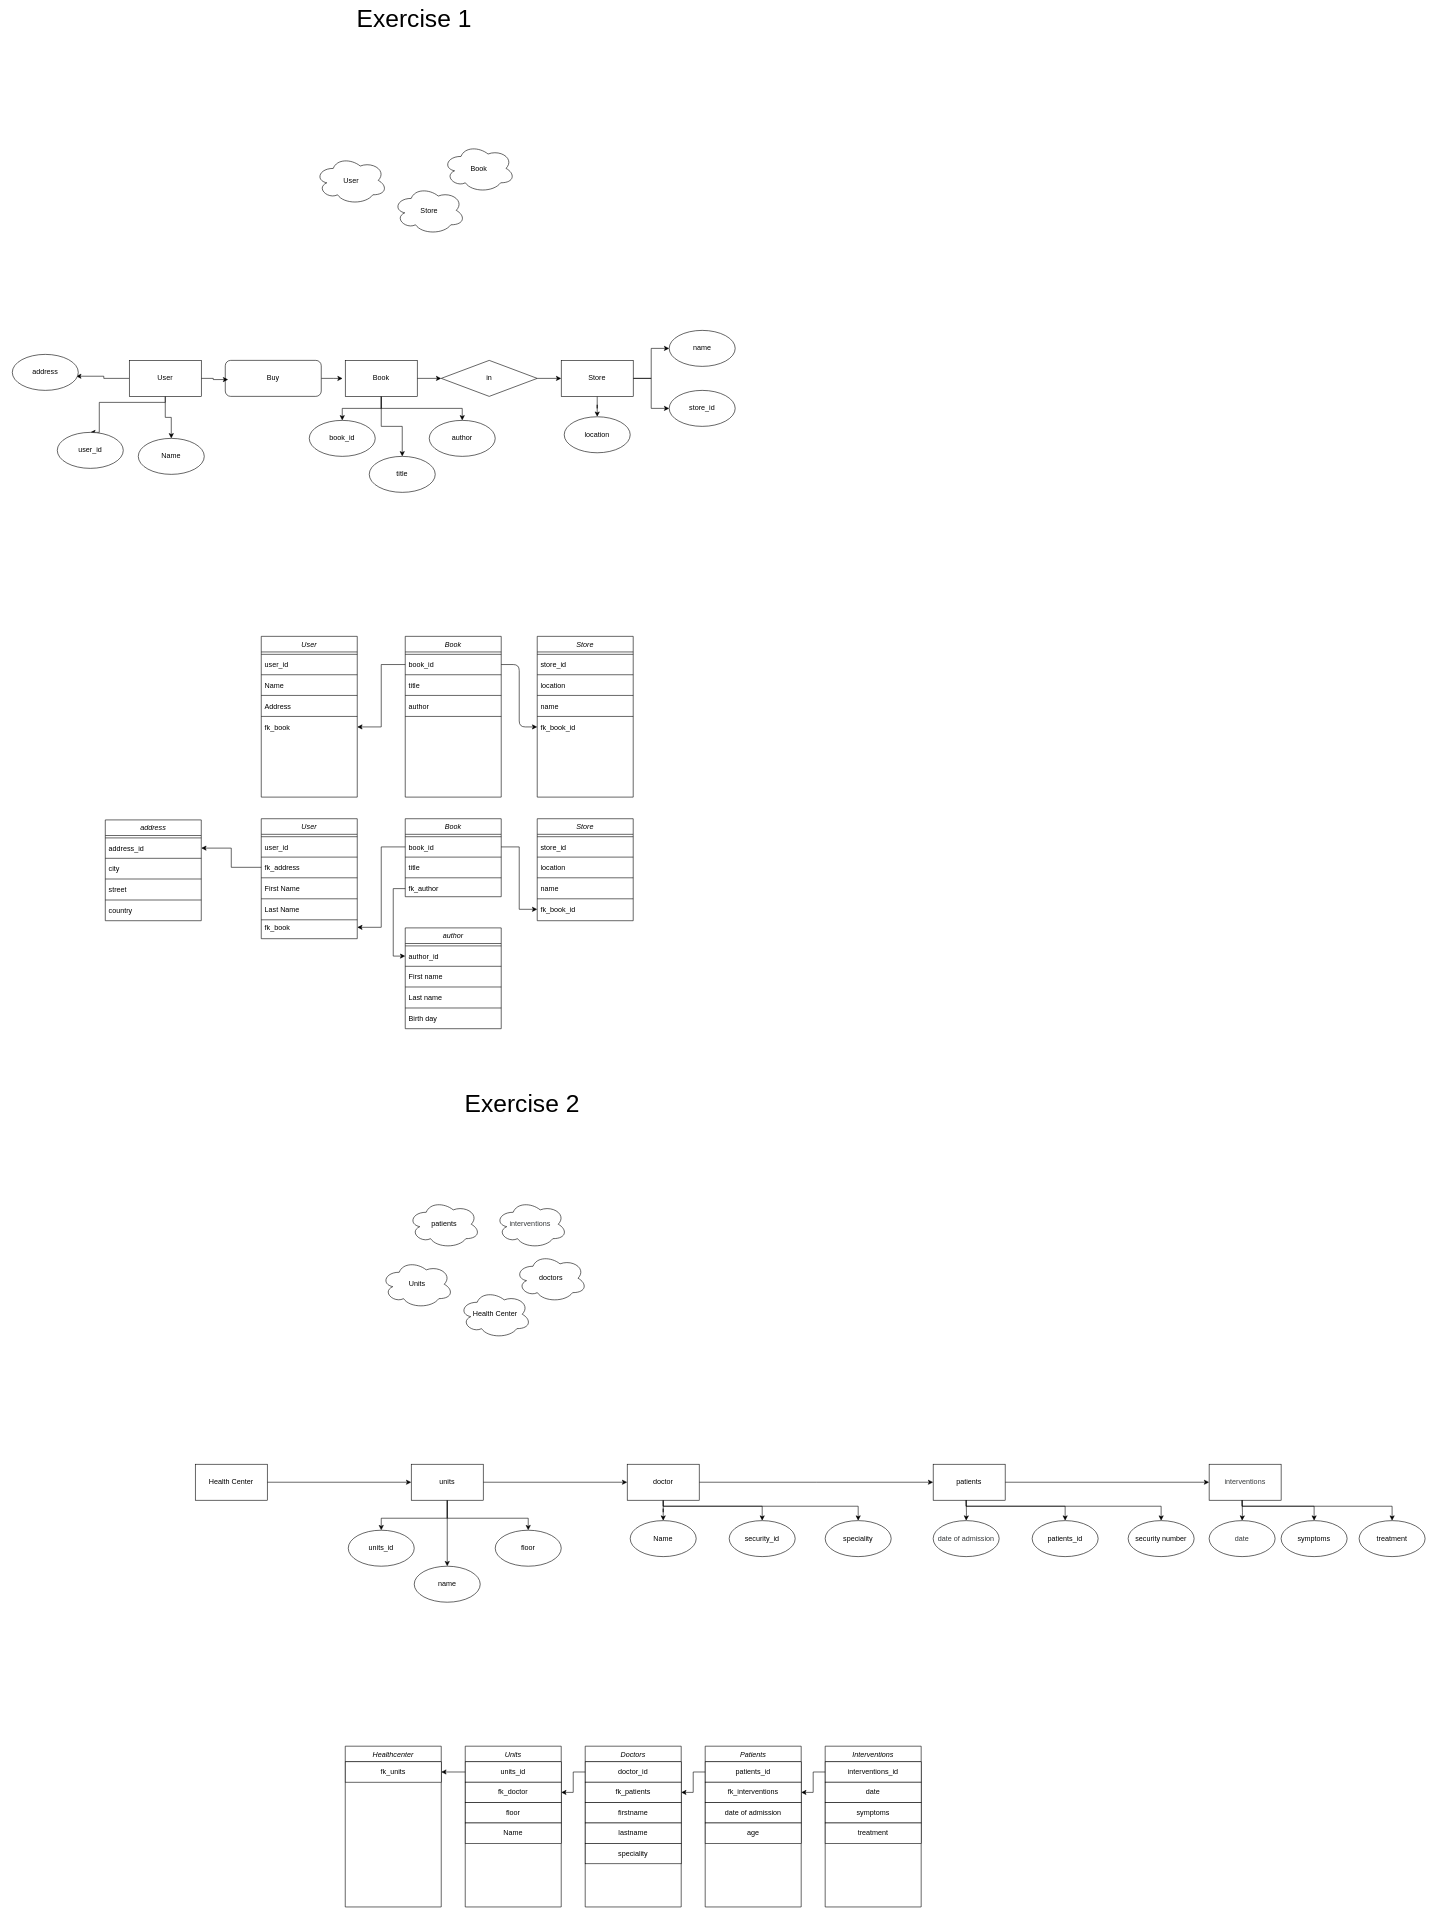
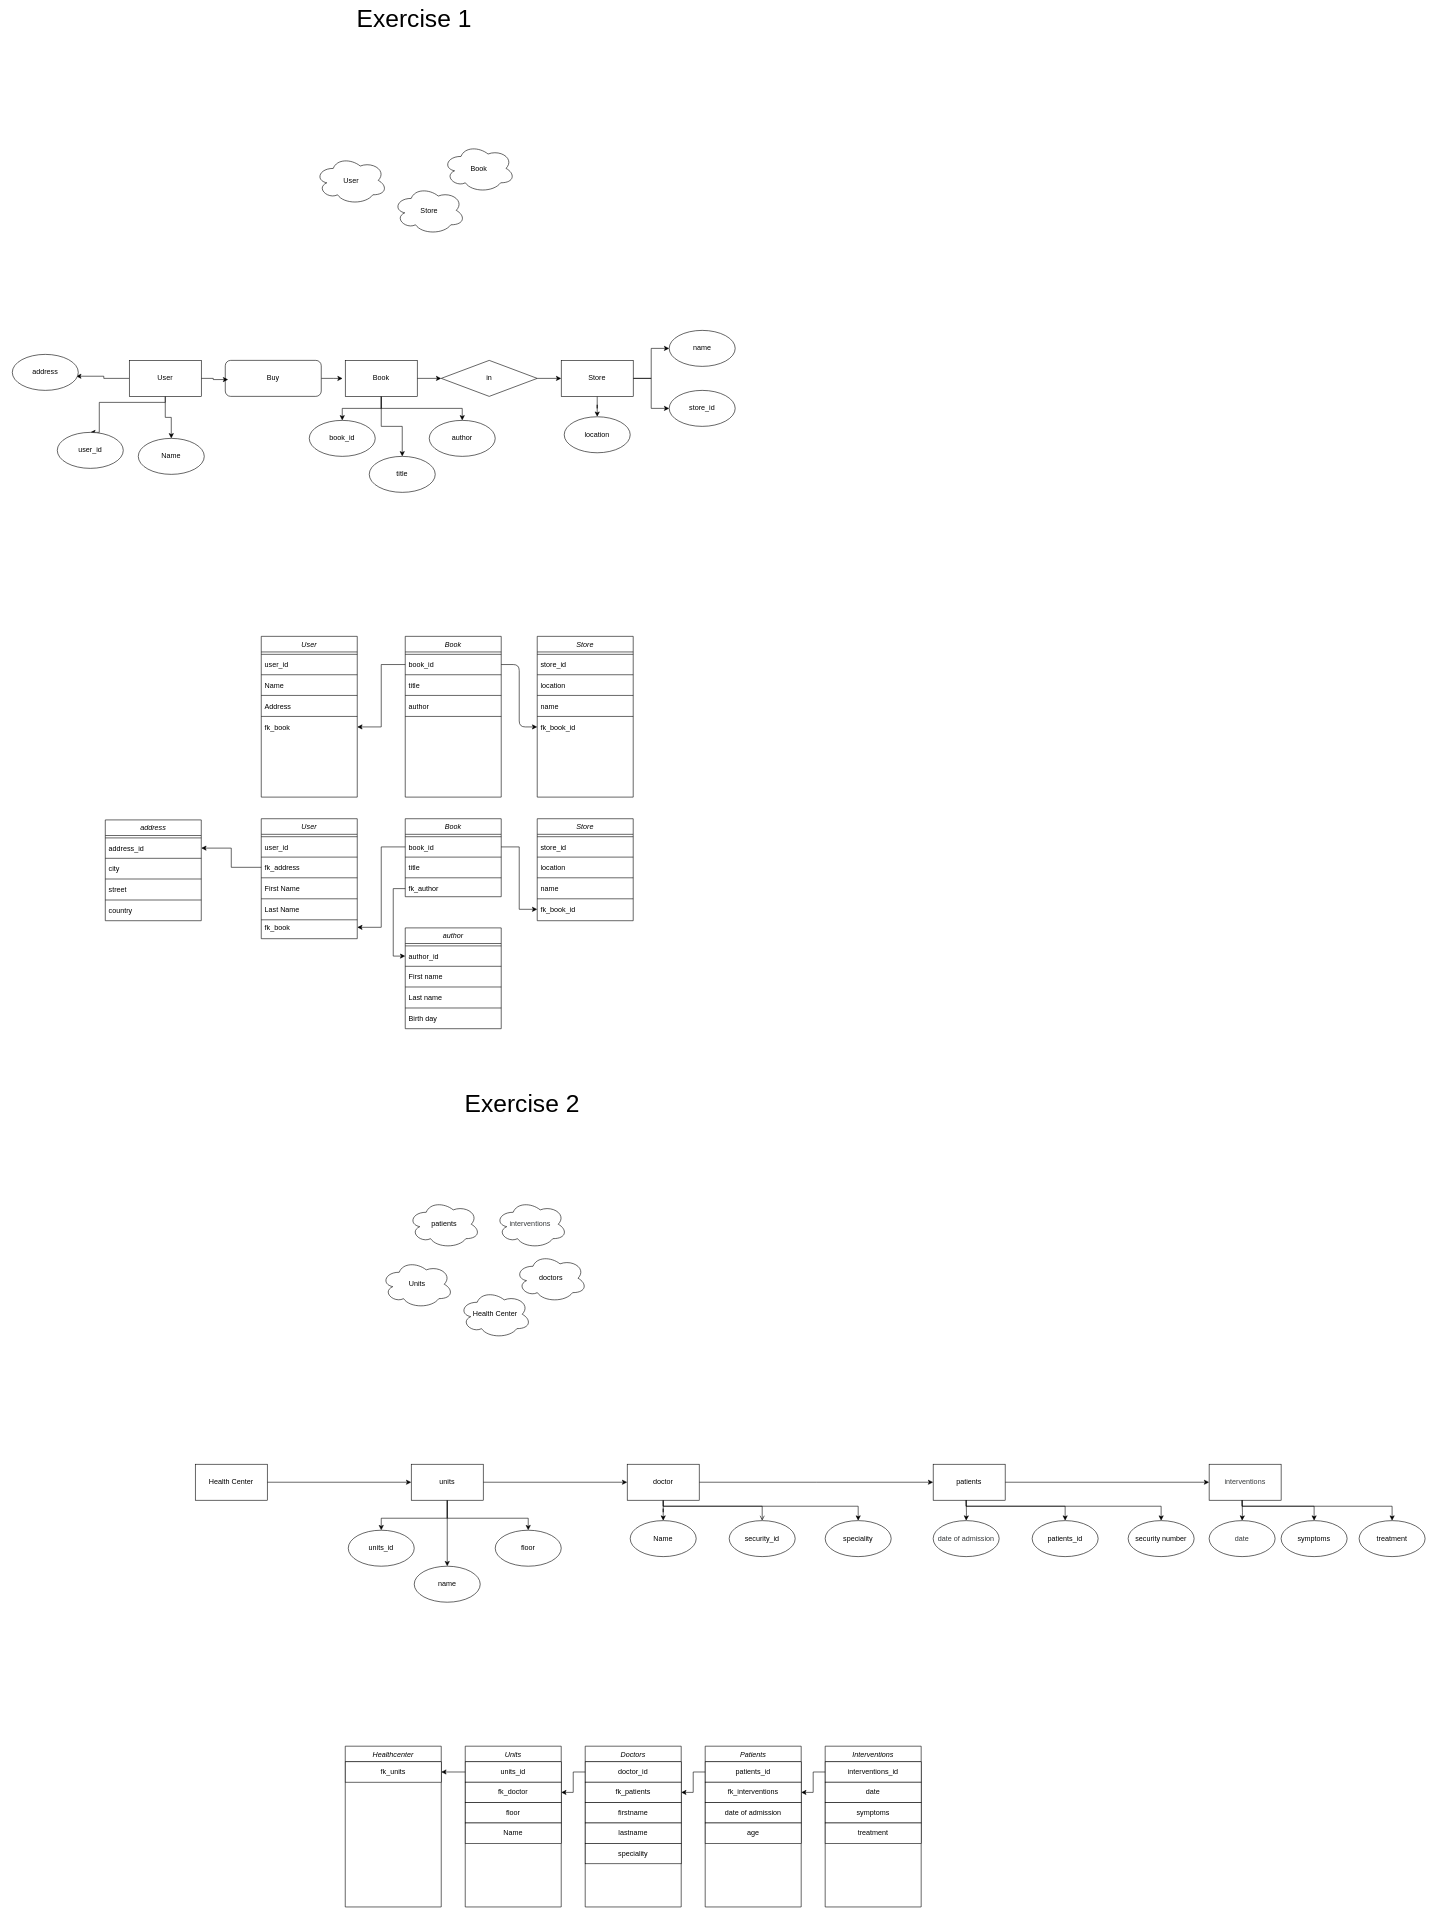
(762, 1515) -> (762, 1516)
